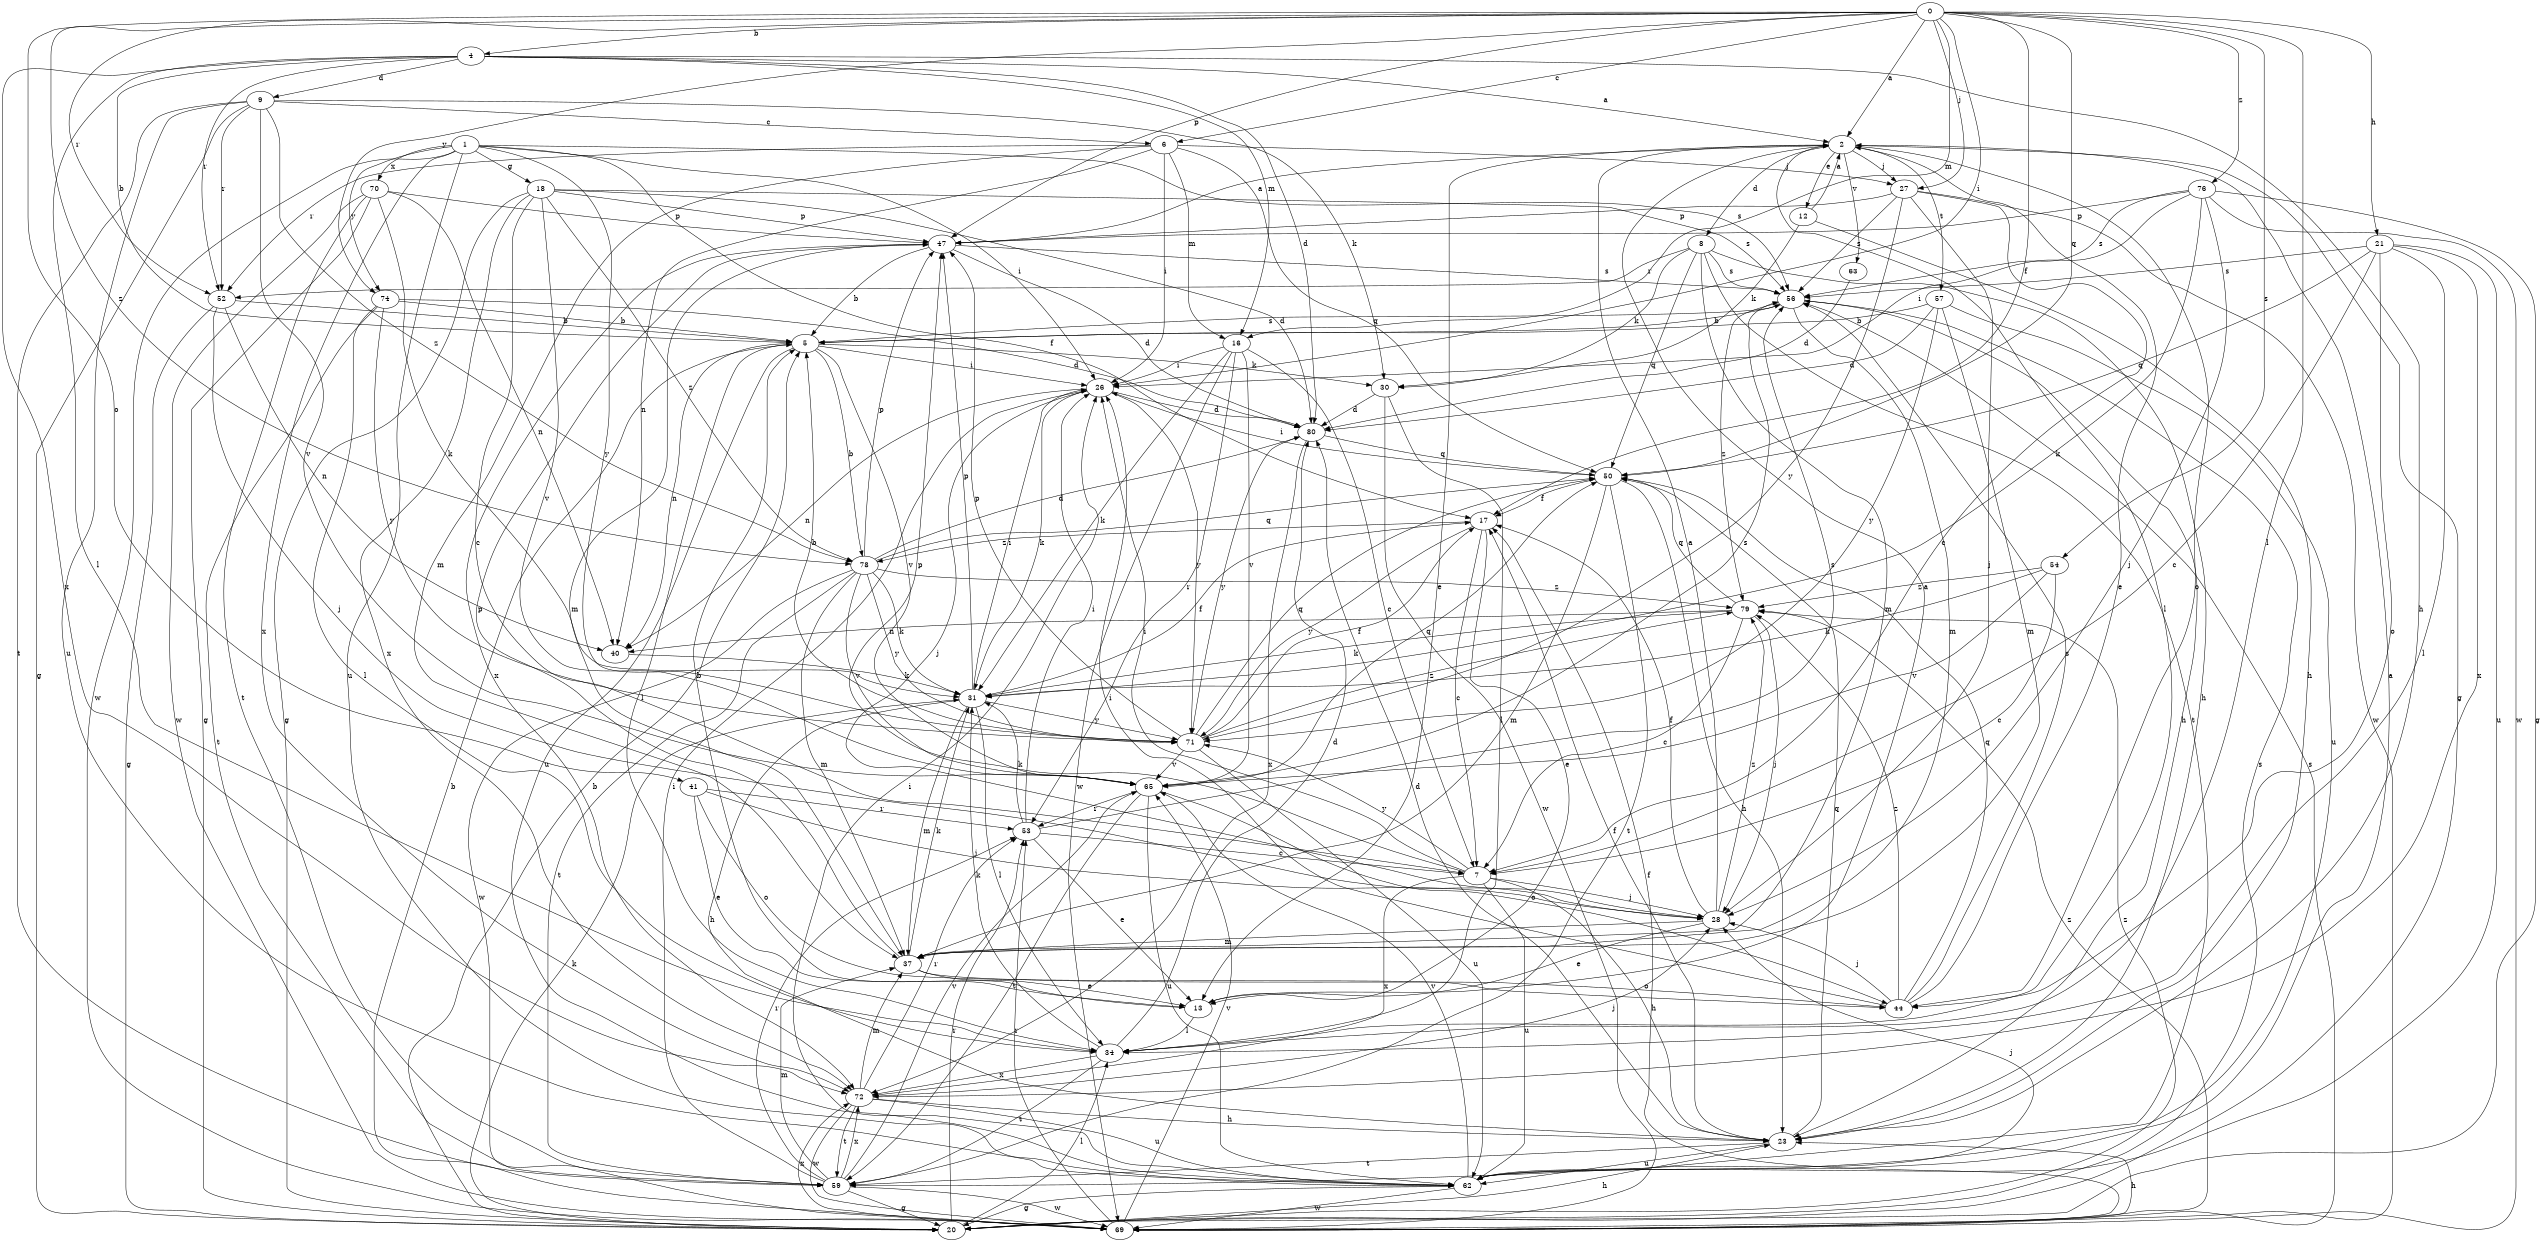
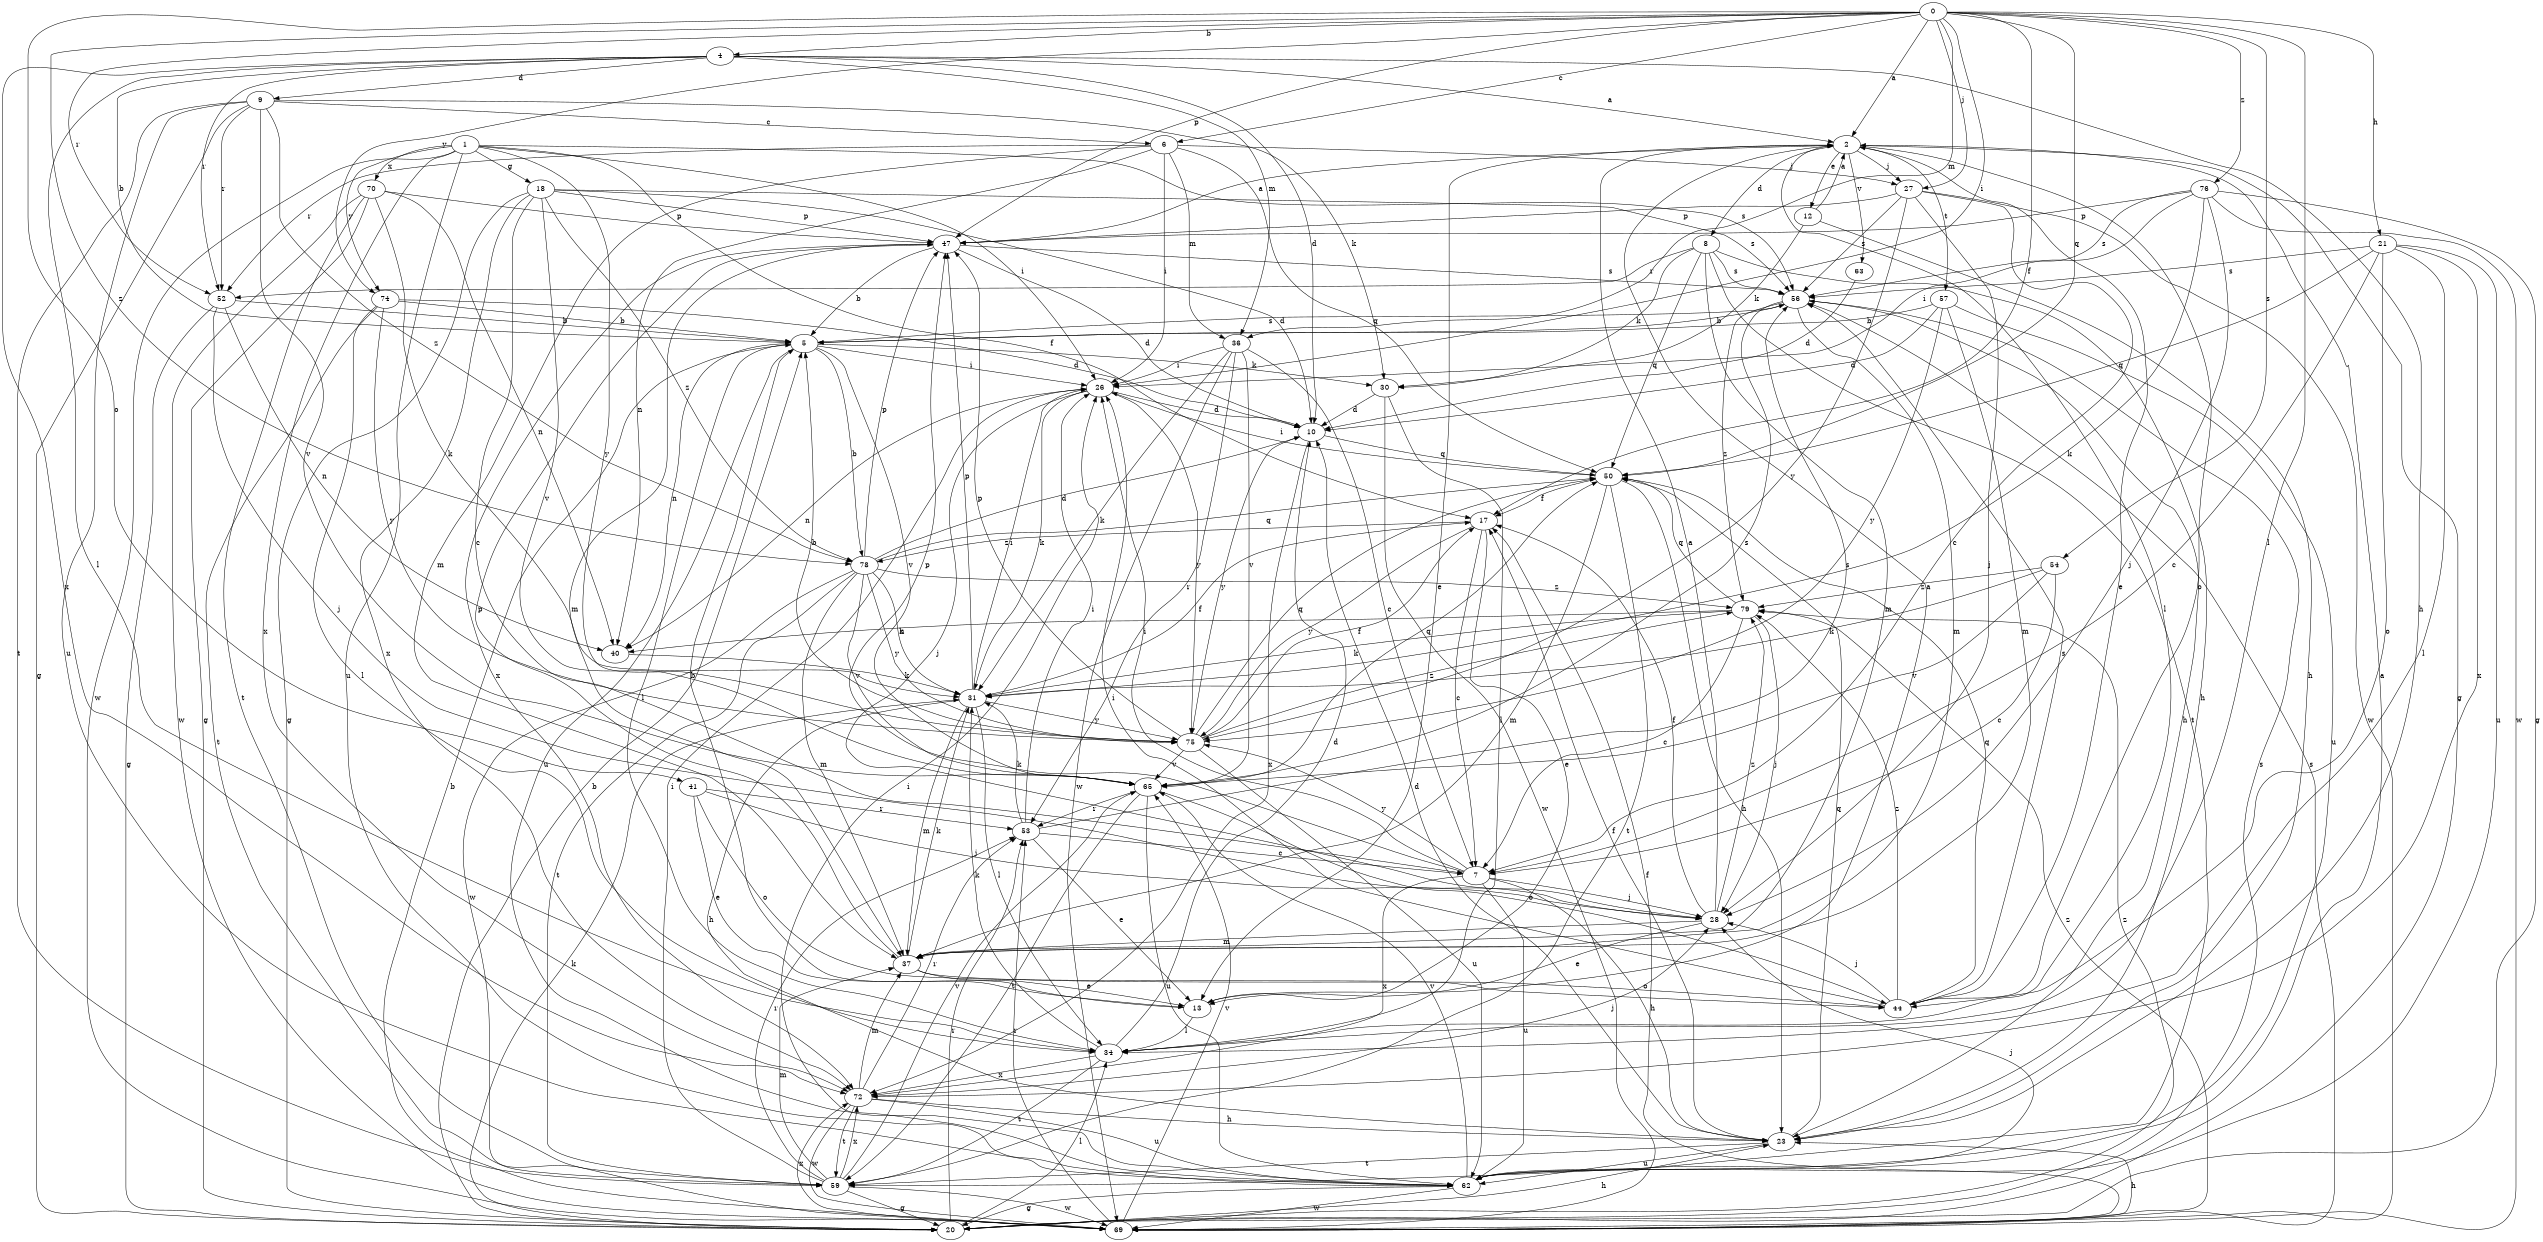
(1237, 344) -> (1237, 344)
(1312, 432) -> (1312, 432)
(1589, 655) -> (1596, 650)
(1191, 743) -> (1191, 743)
